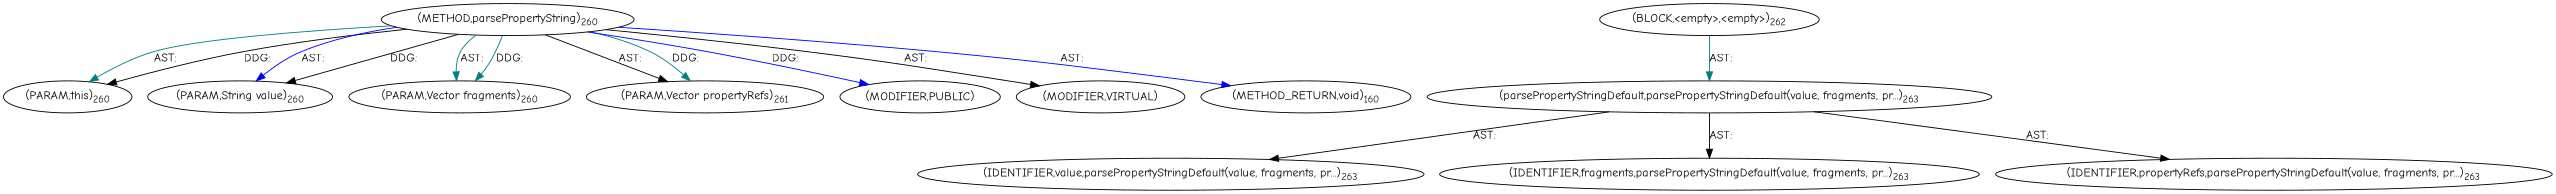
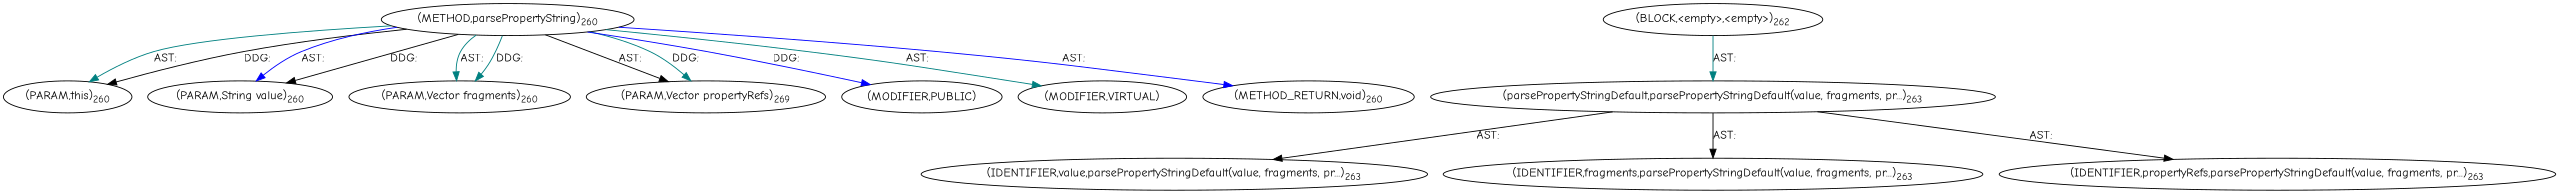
(819, 53) -> (820, 53)
(781, 96) -> (782, 96)
(1372, 96) -> (1374, 96)
